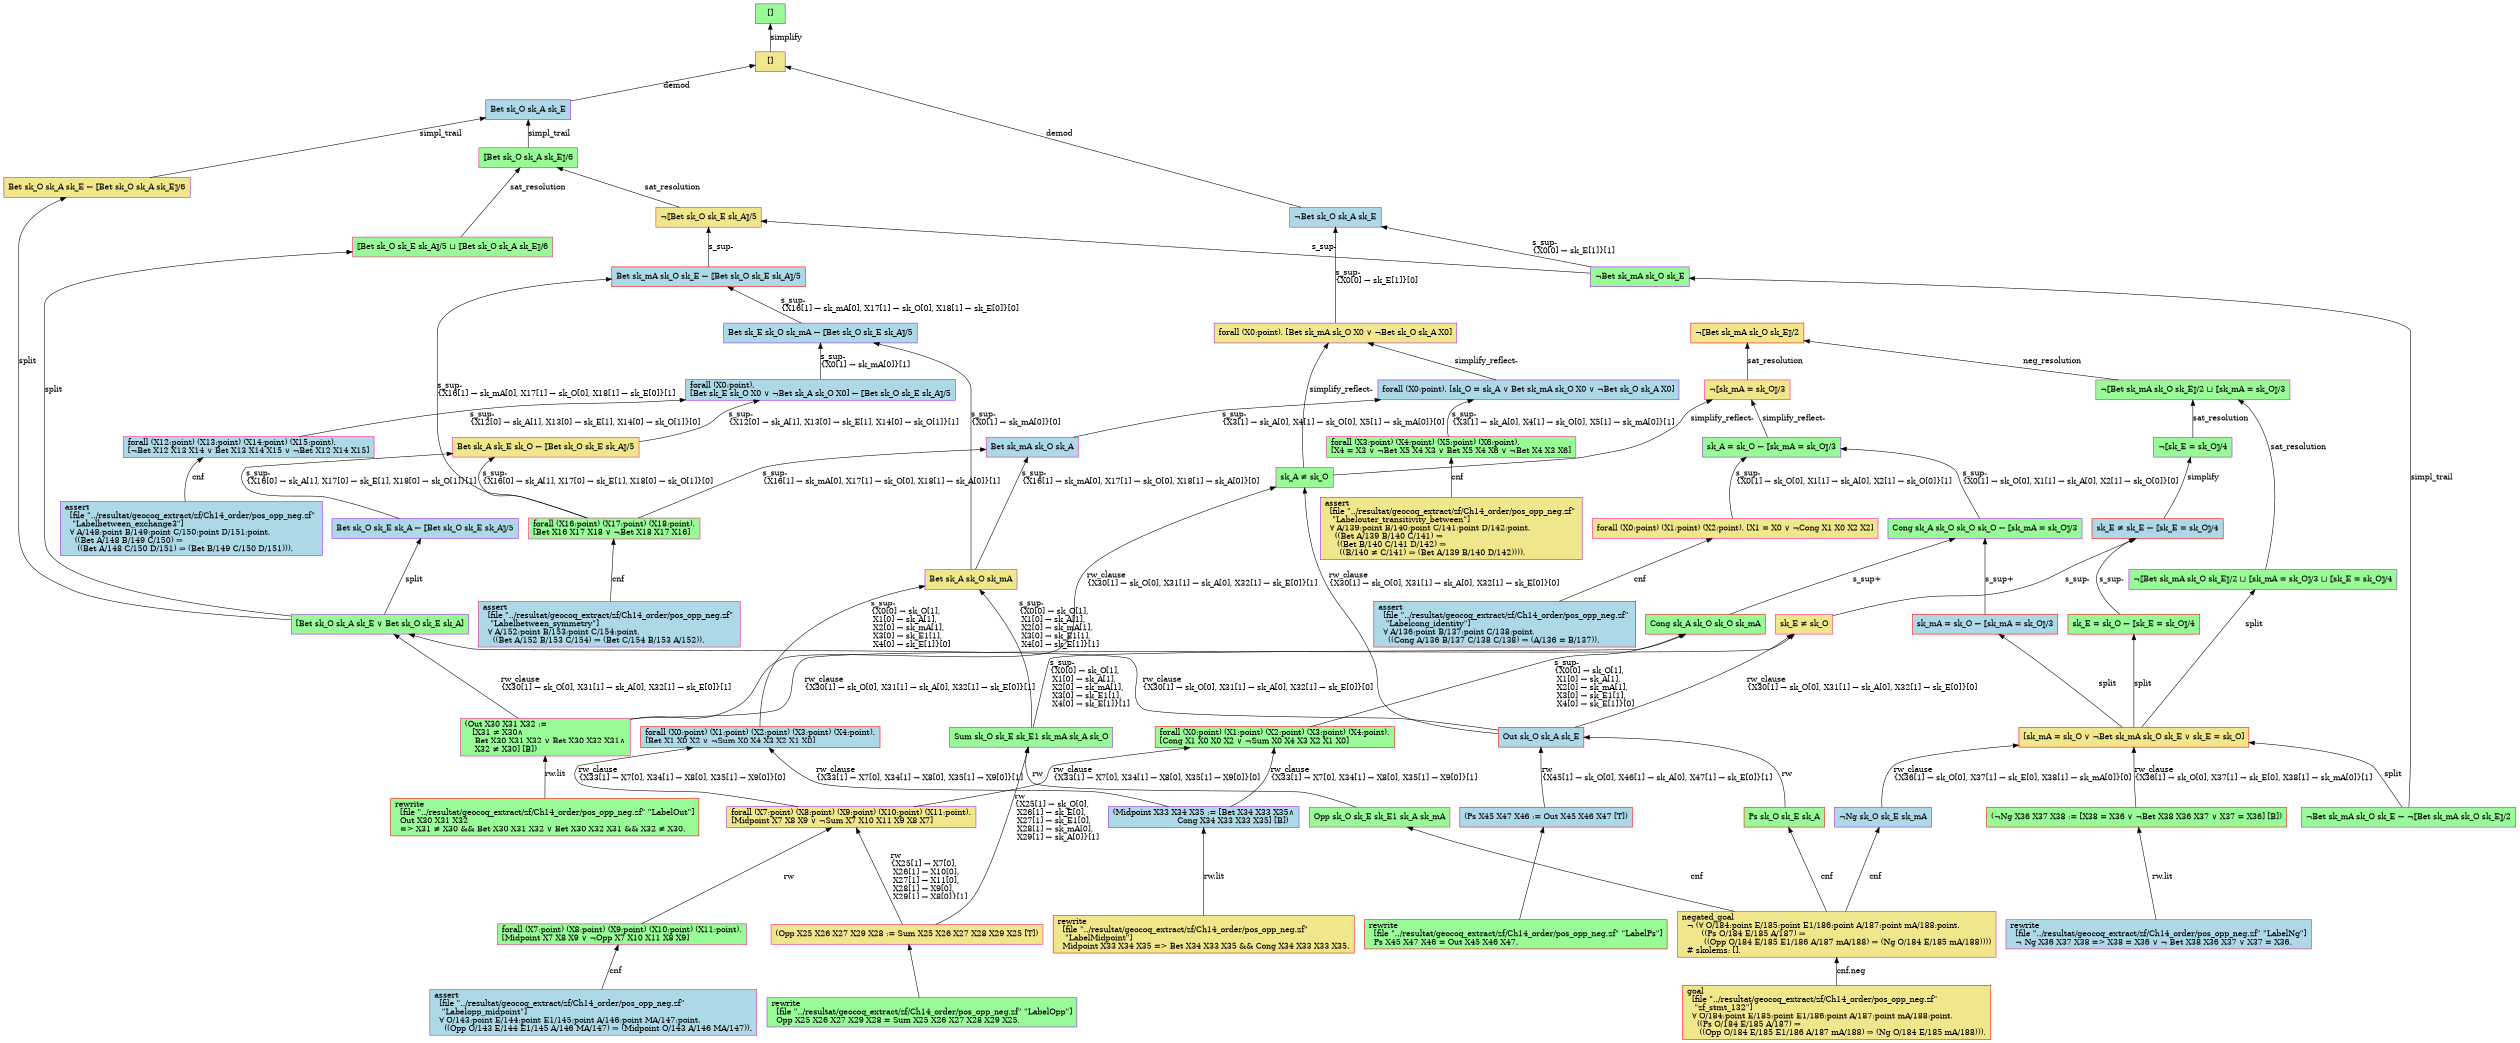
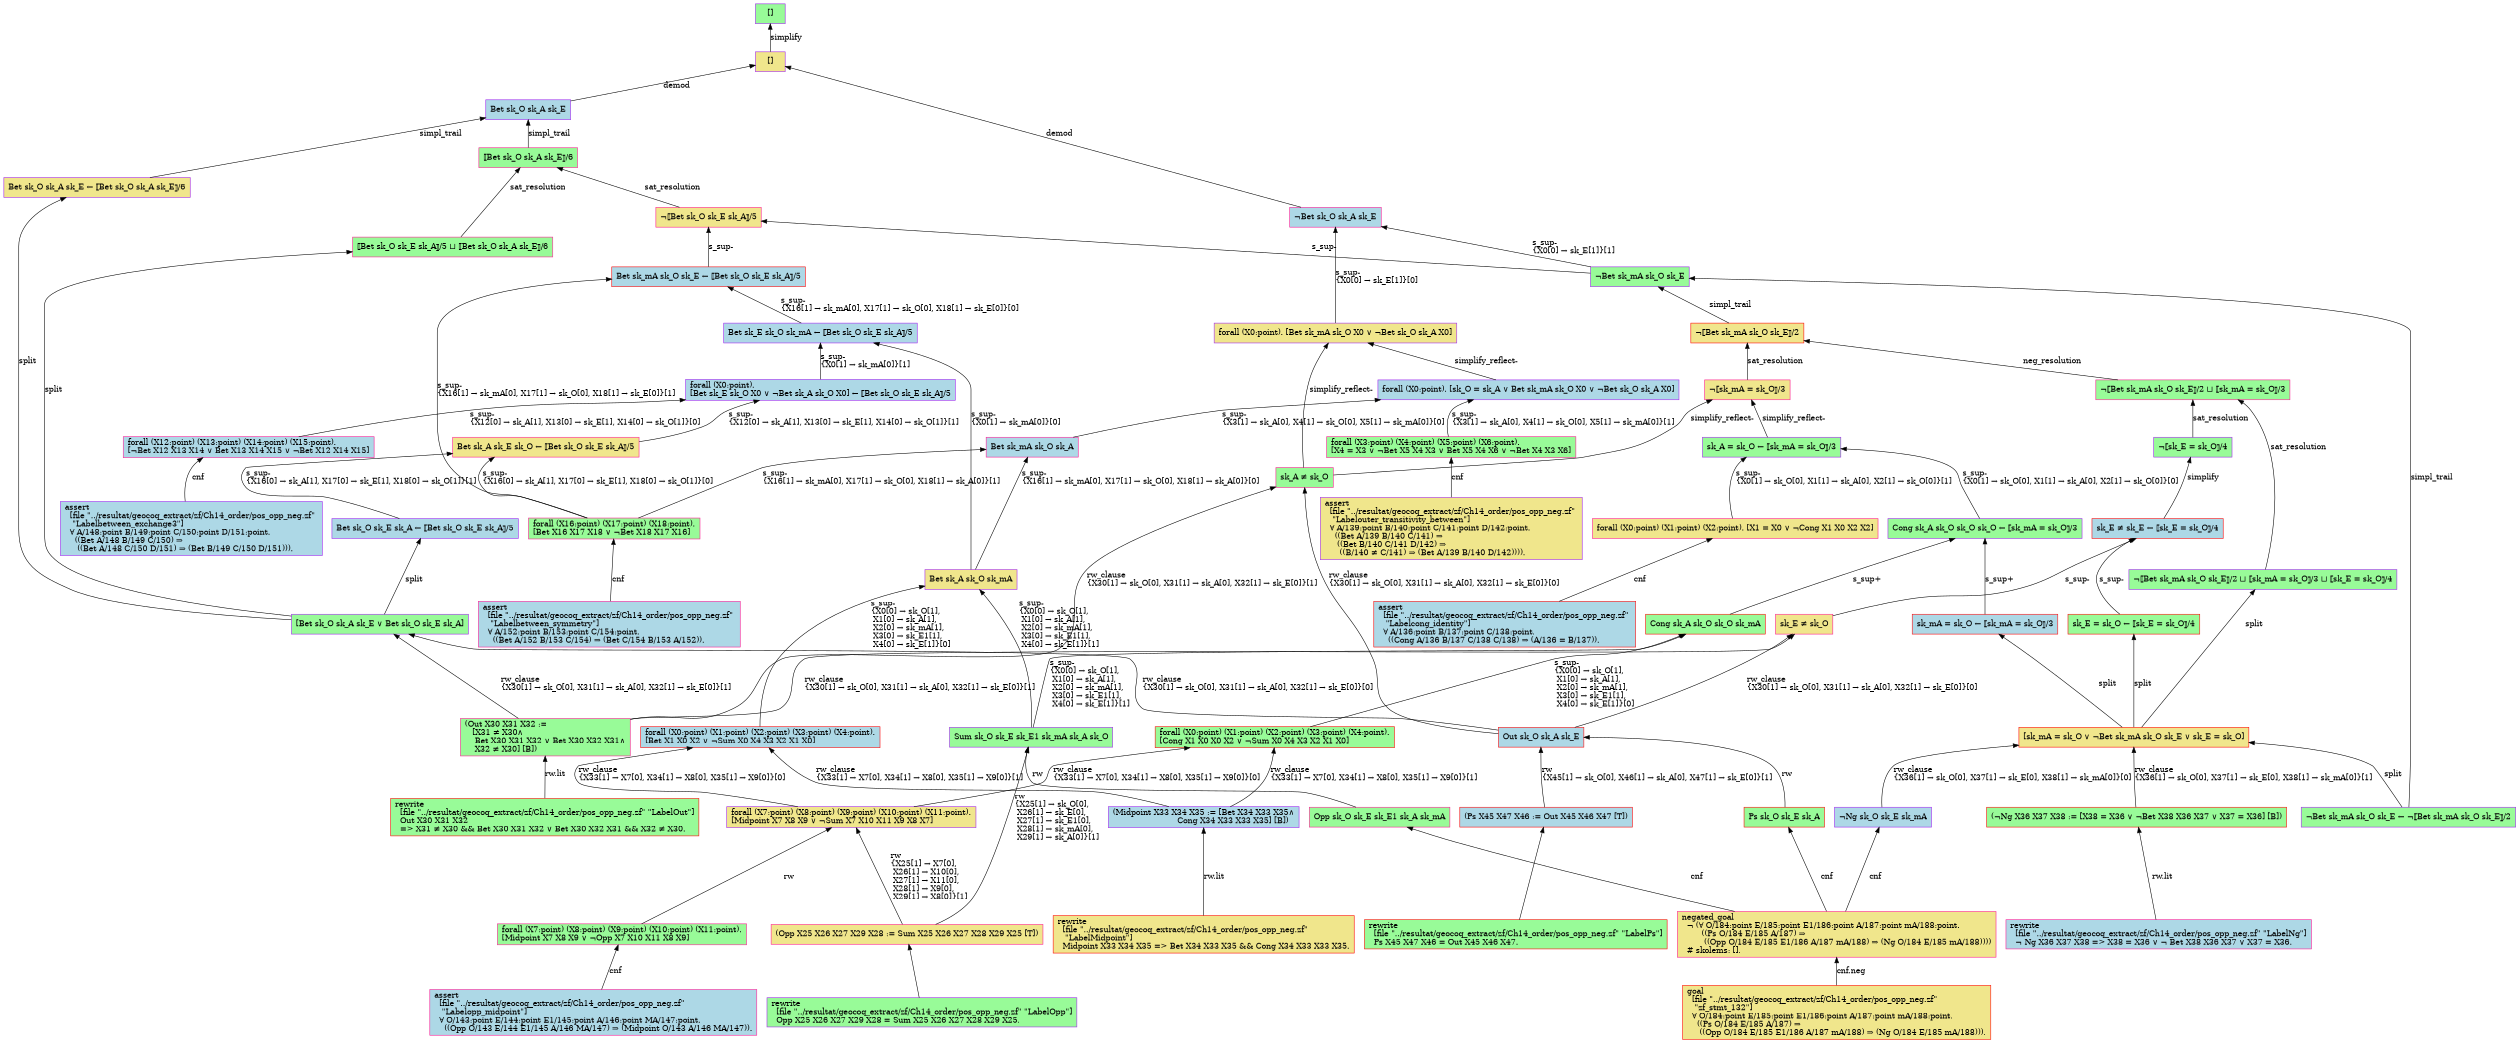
none -> (1696, 306)
